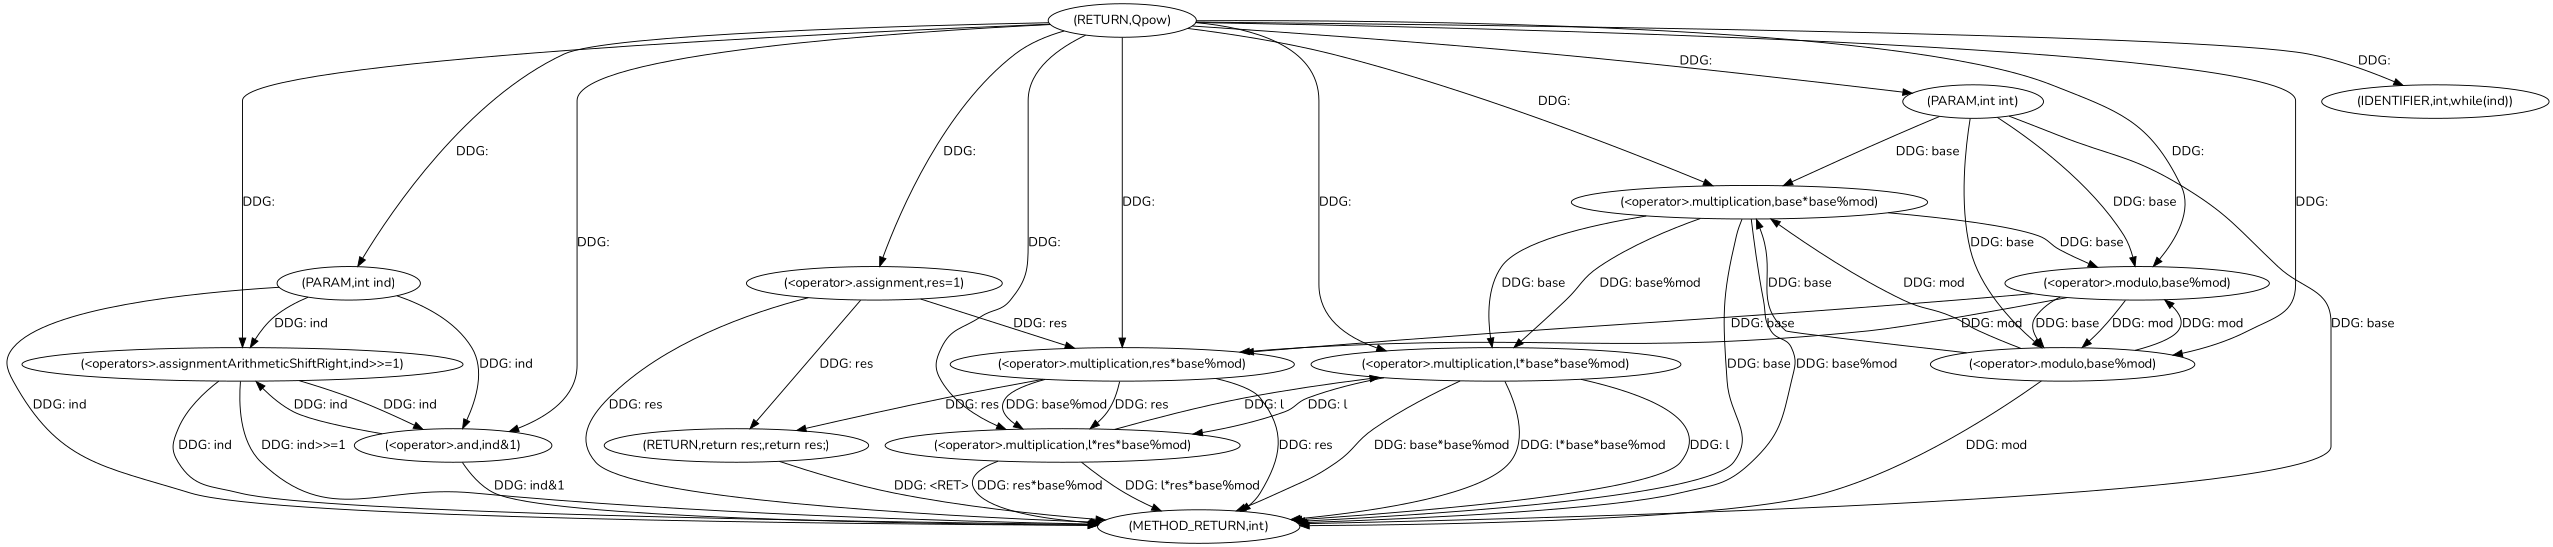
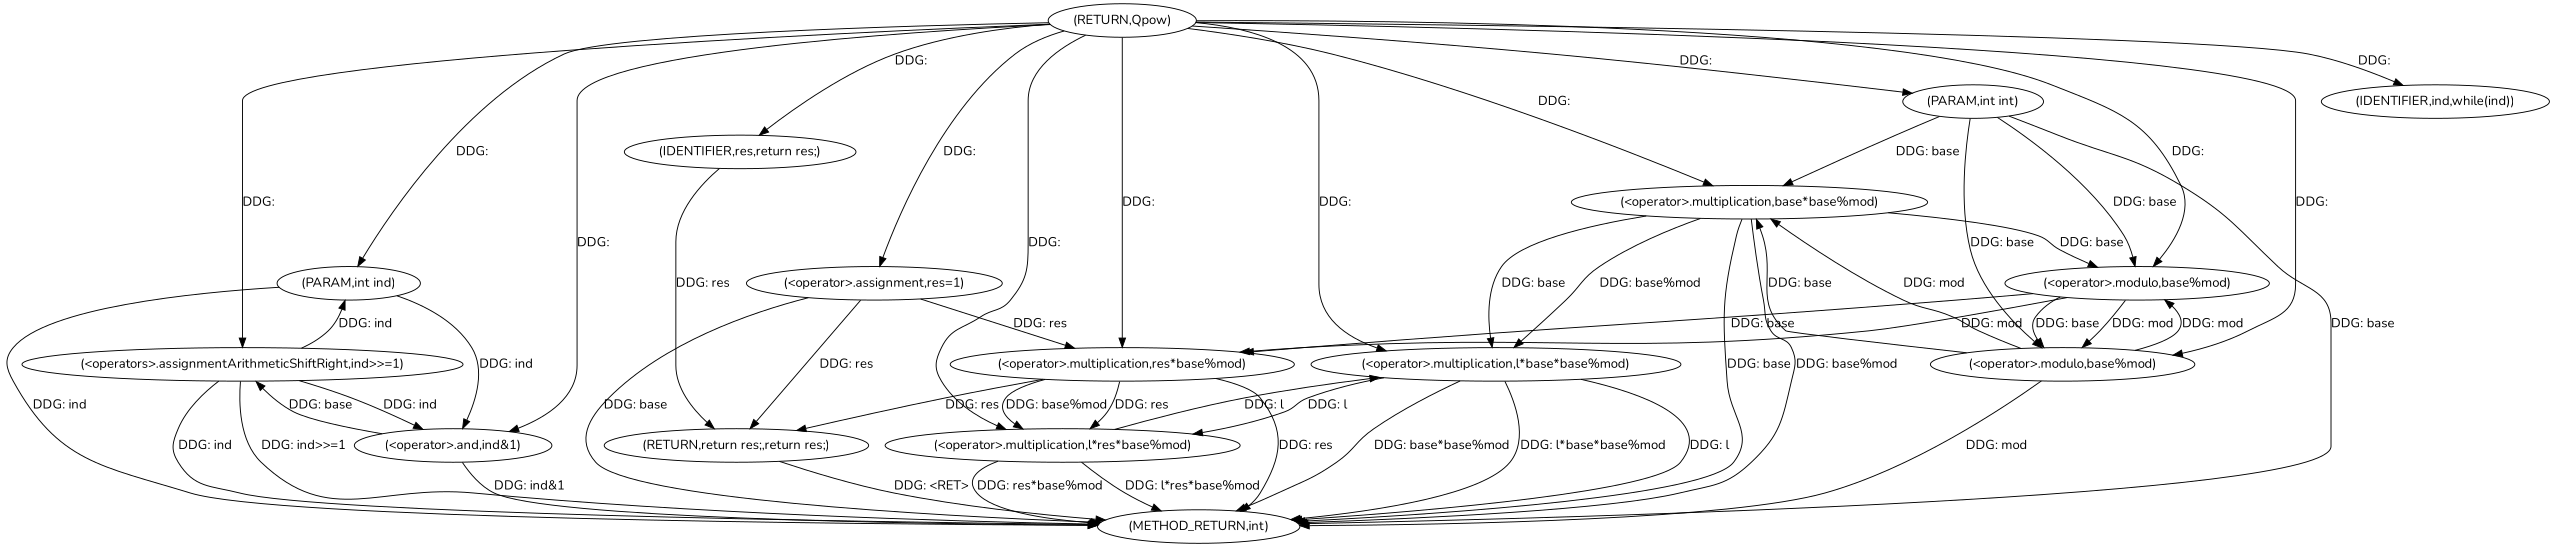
(2435, 102) -> (2435, 102)
none -> (740, 152)
(278, 314) -> (326, 333)
(321, 405) -> (321, 405)
(636, 405) -> (636, 405)
